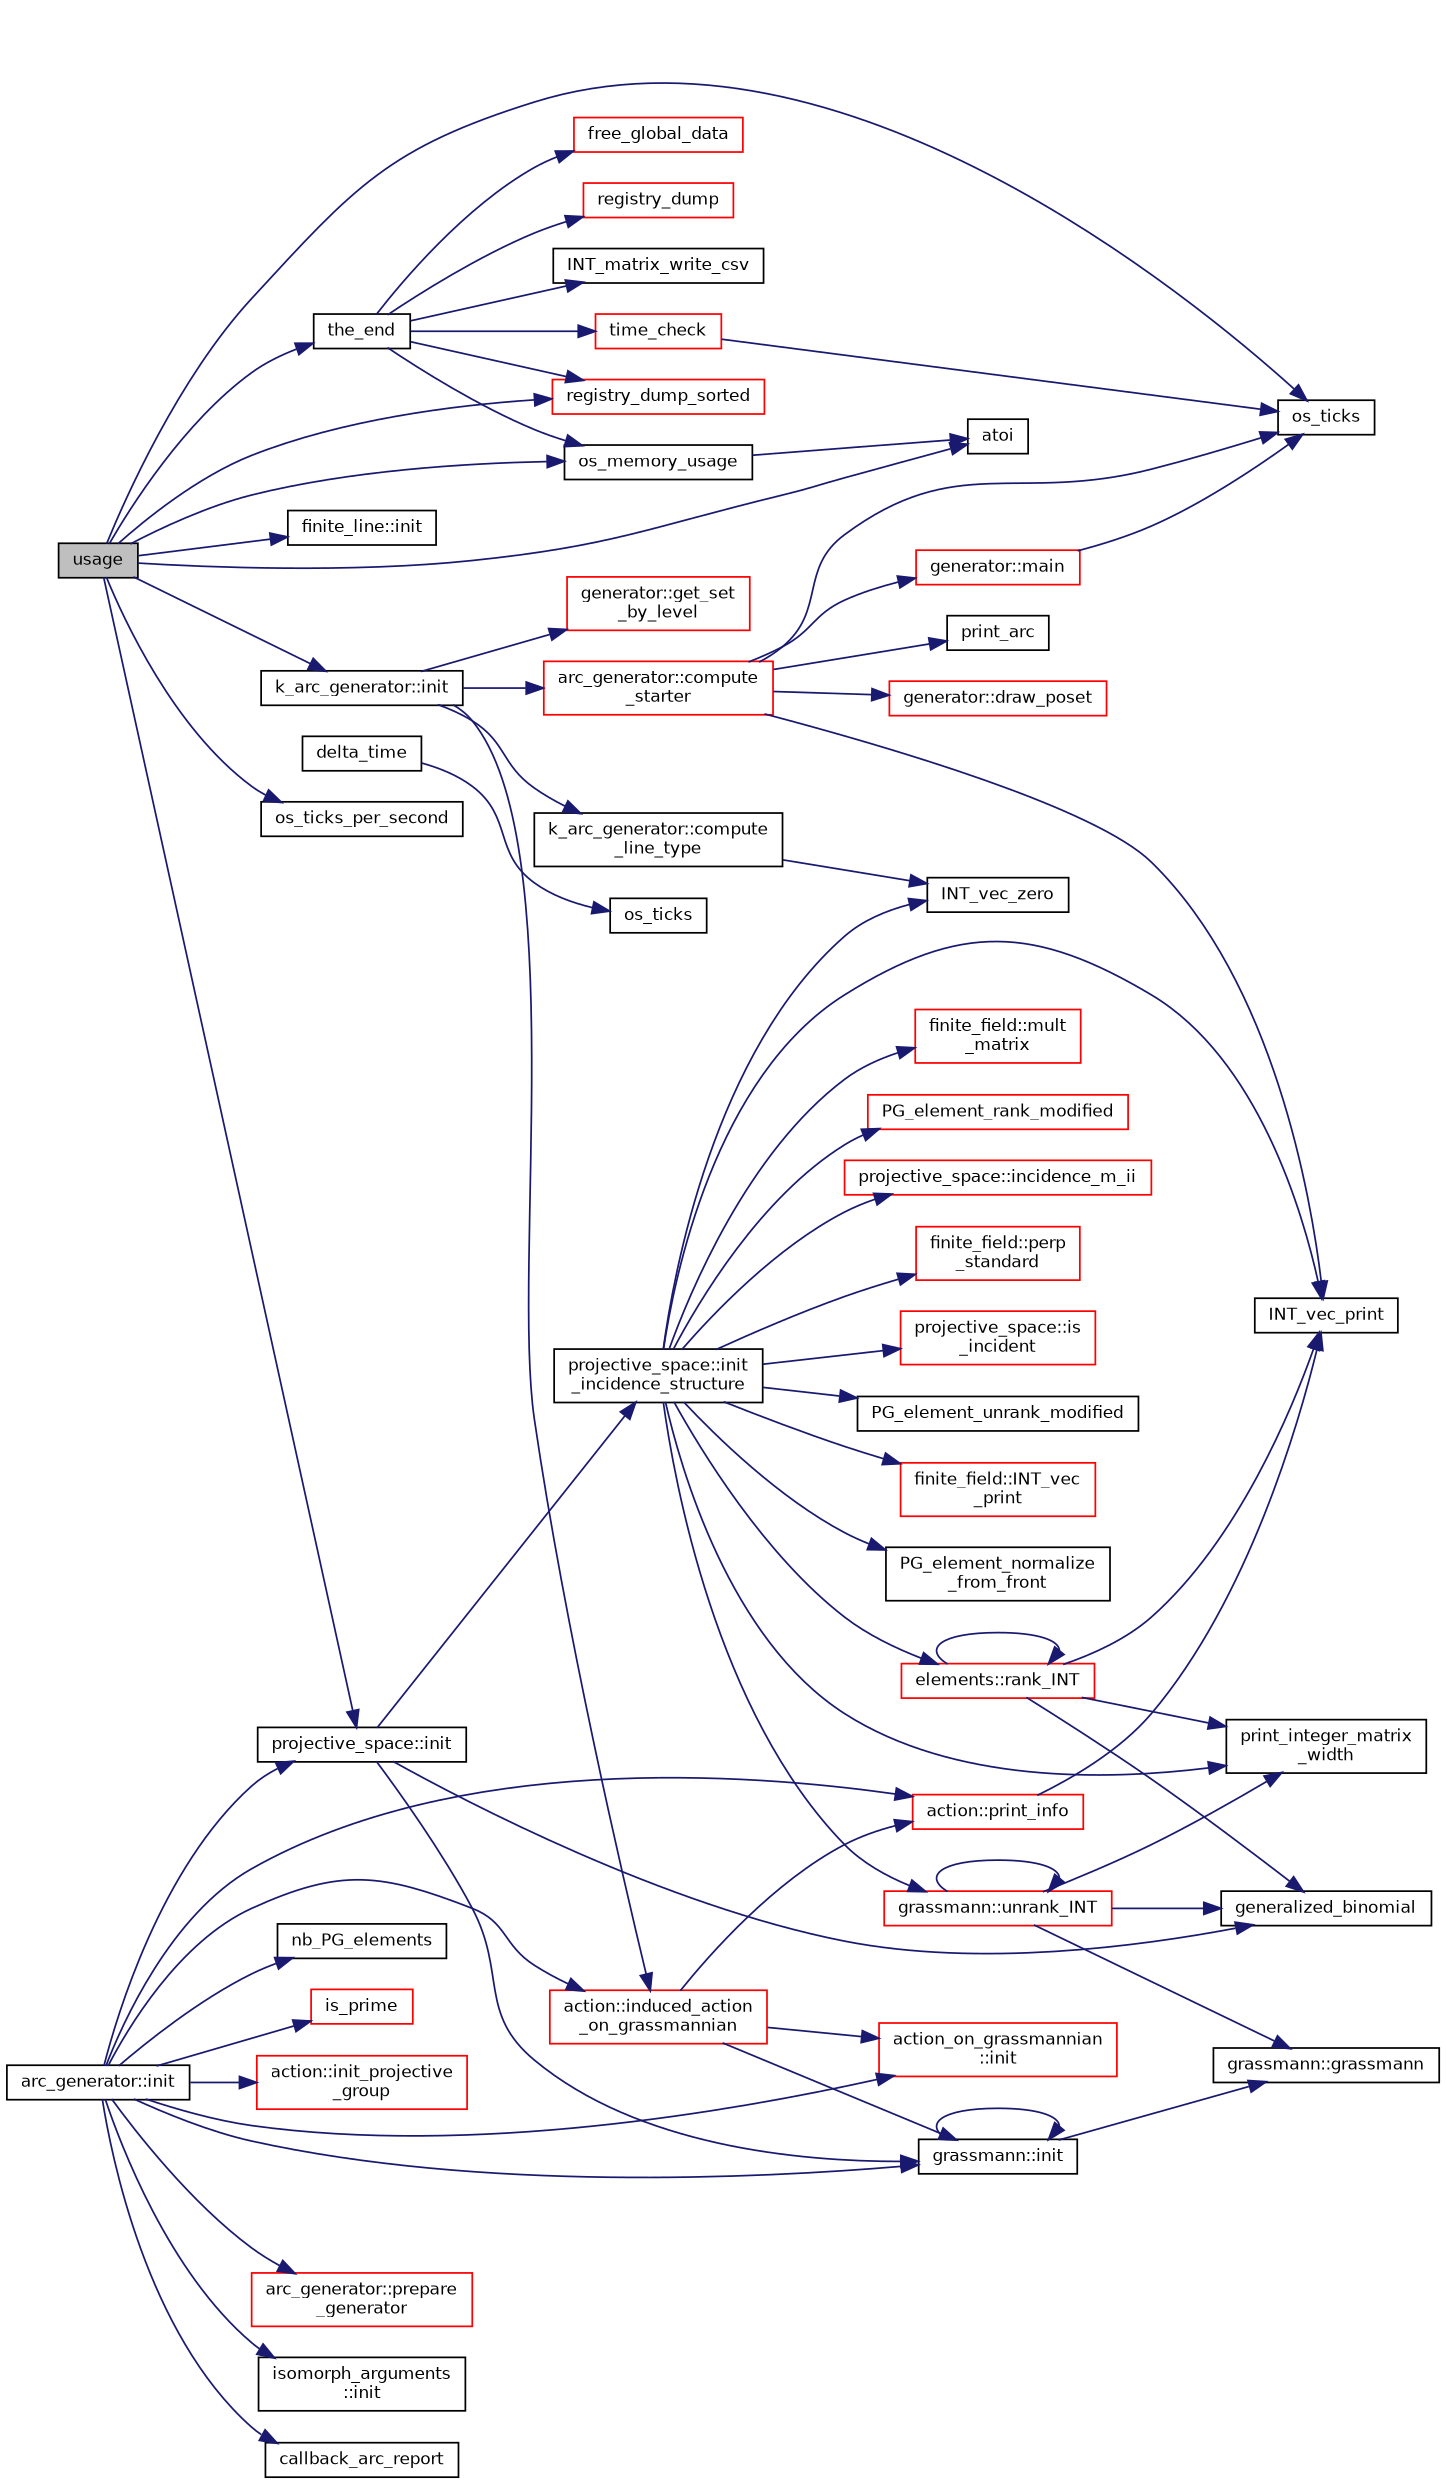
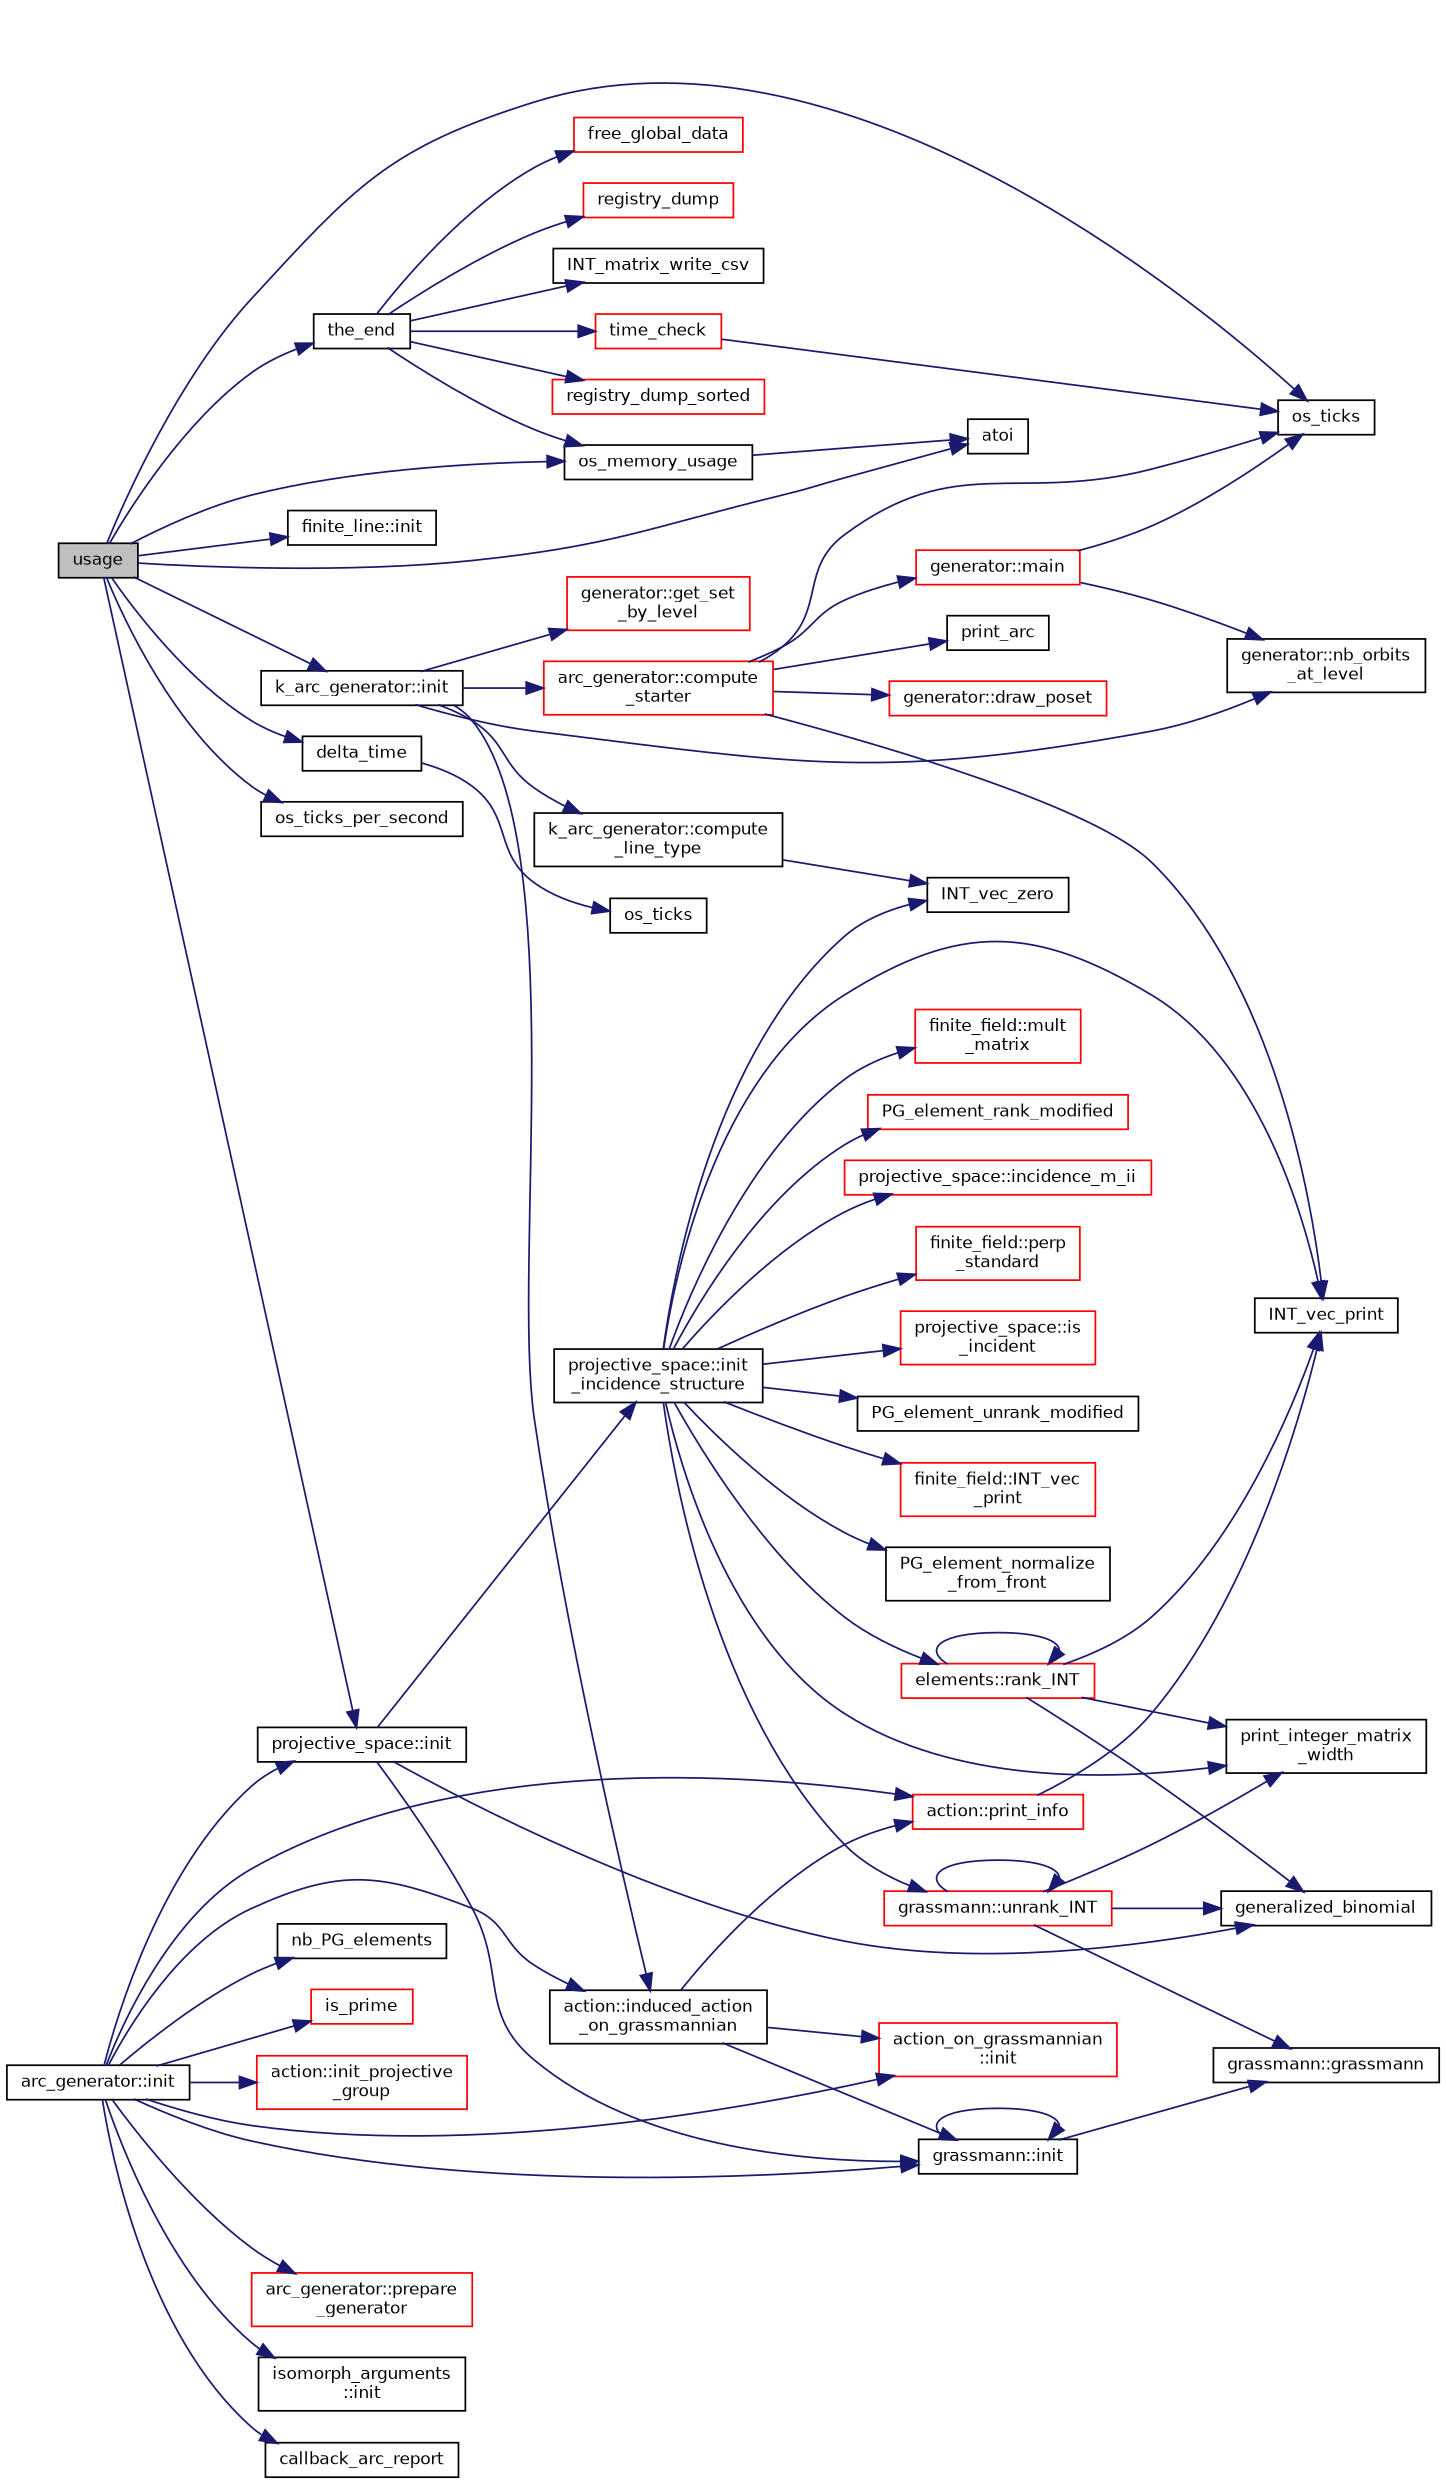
(312, 435) -> (188, 669)
none -> (1326, 666)
(658, 2017) -> (658, 2017)
